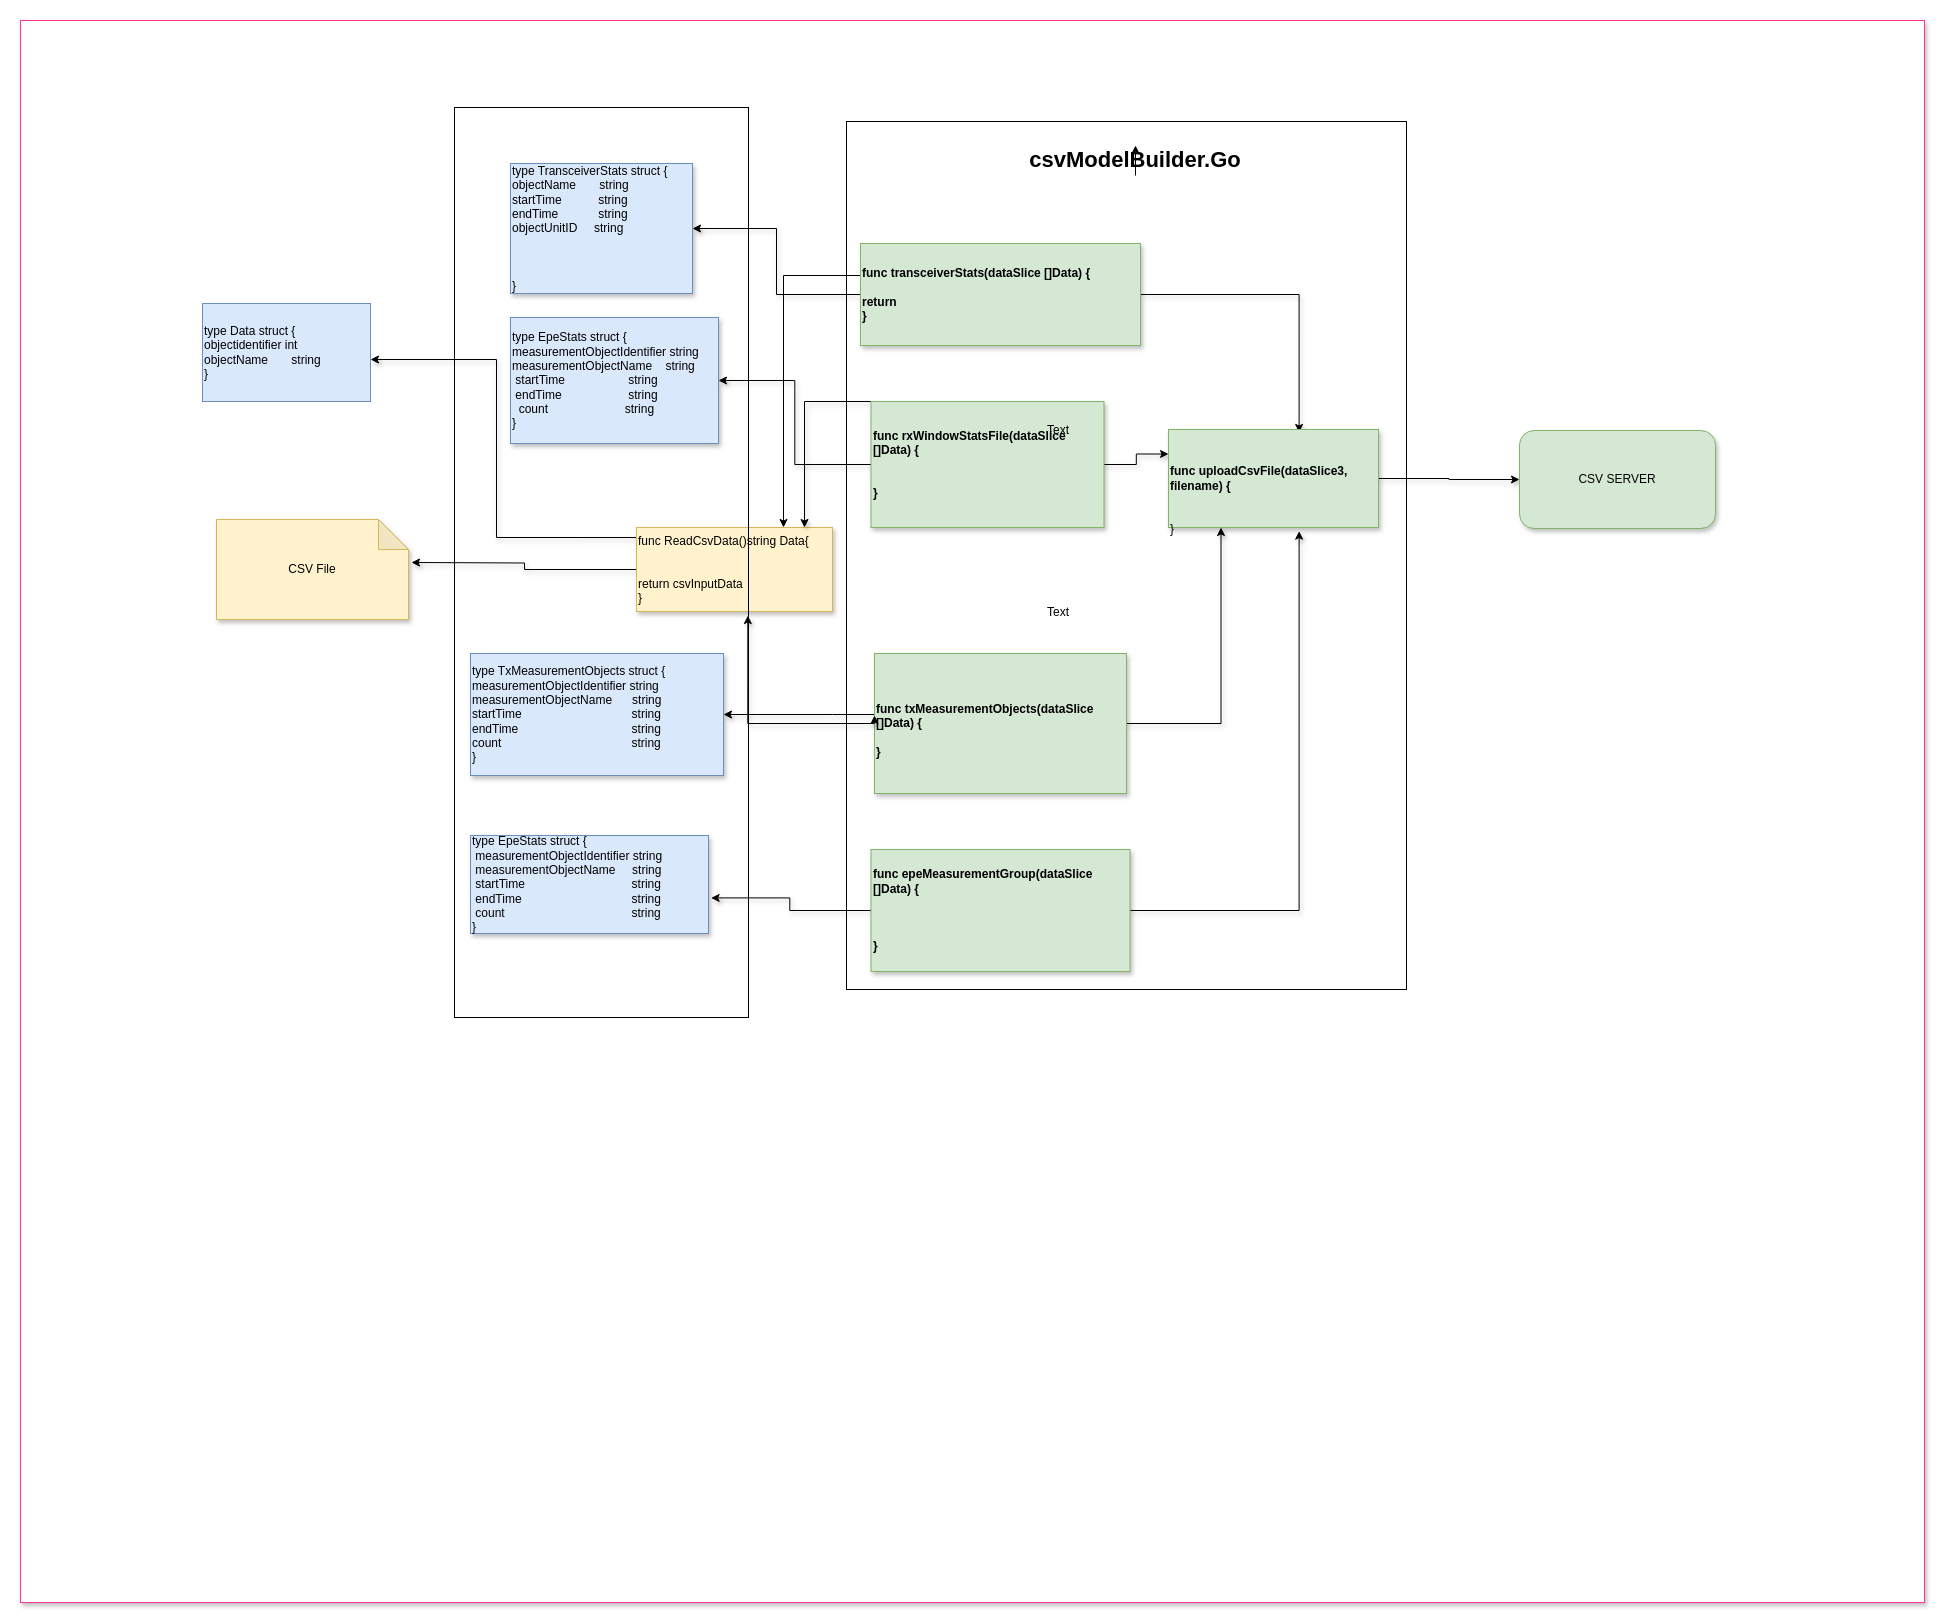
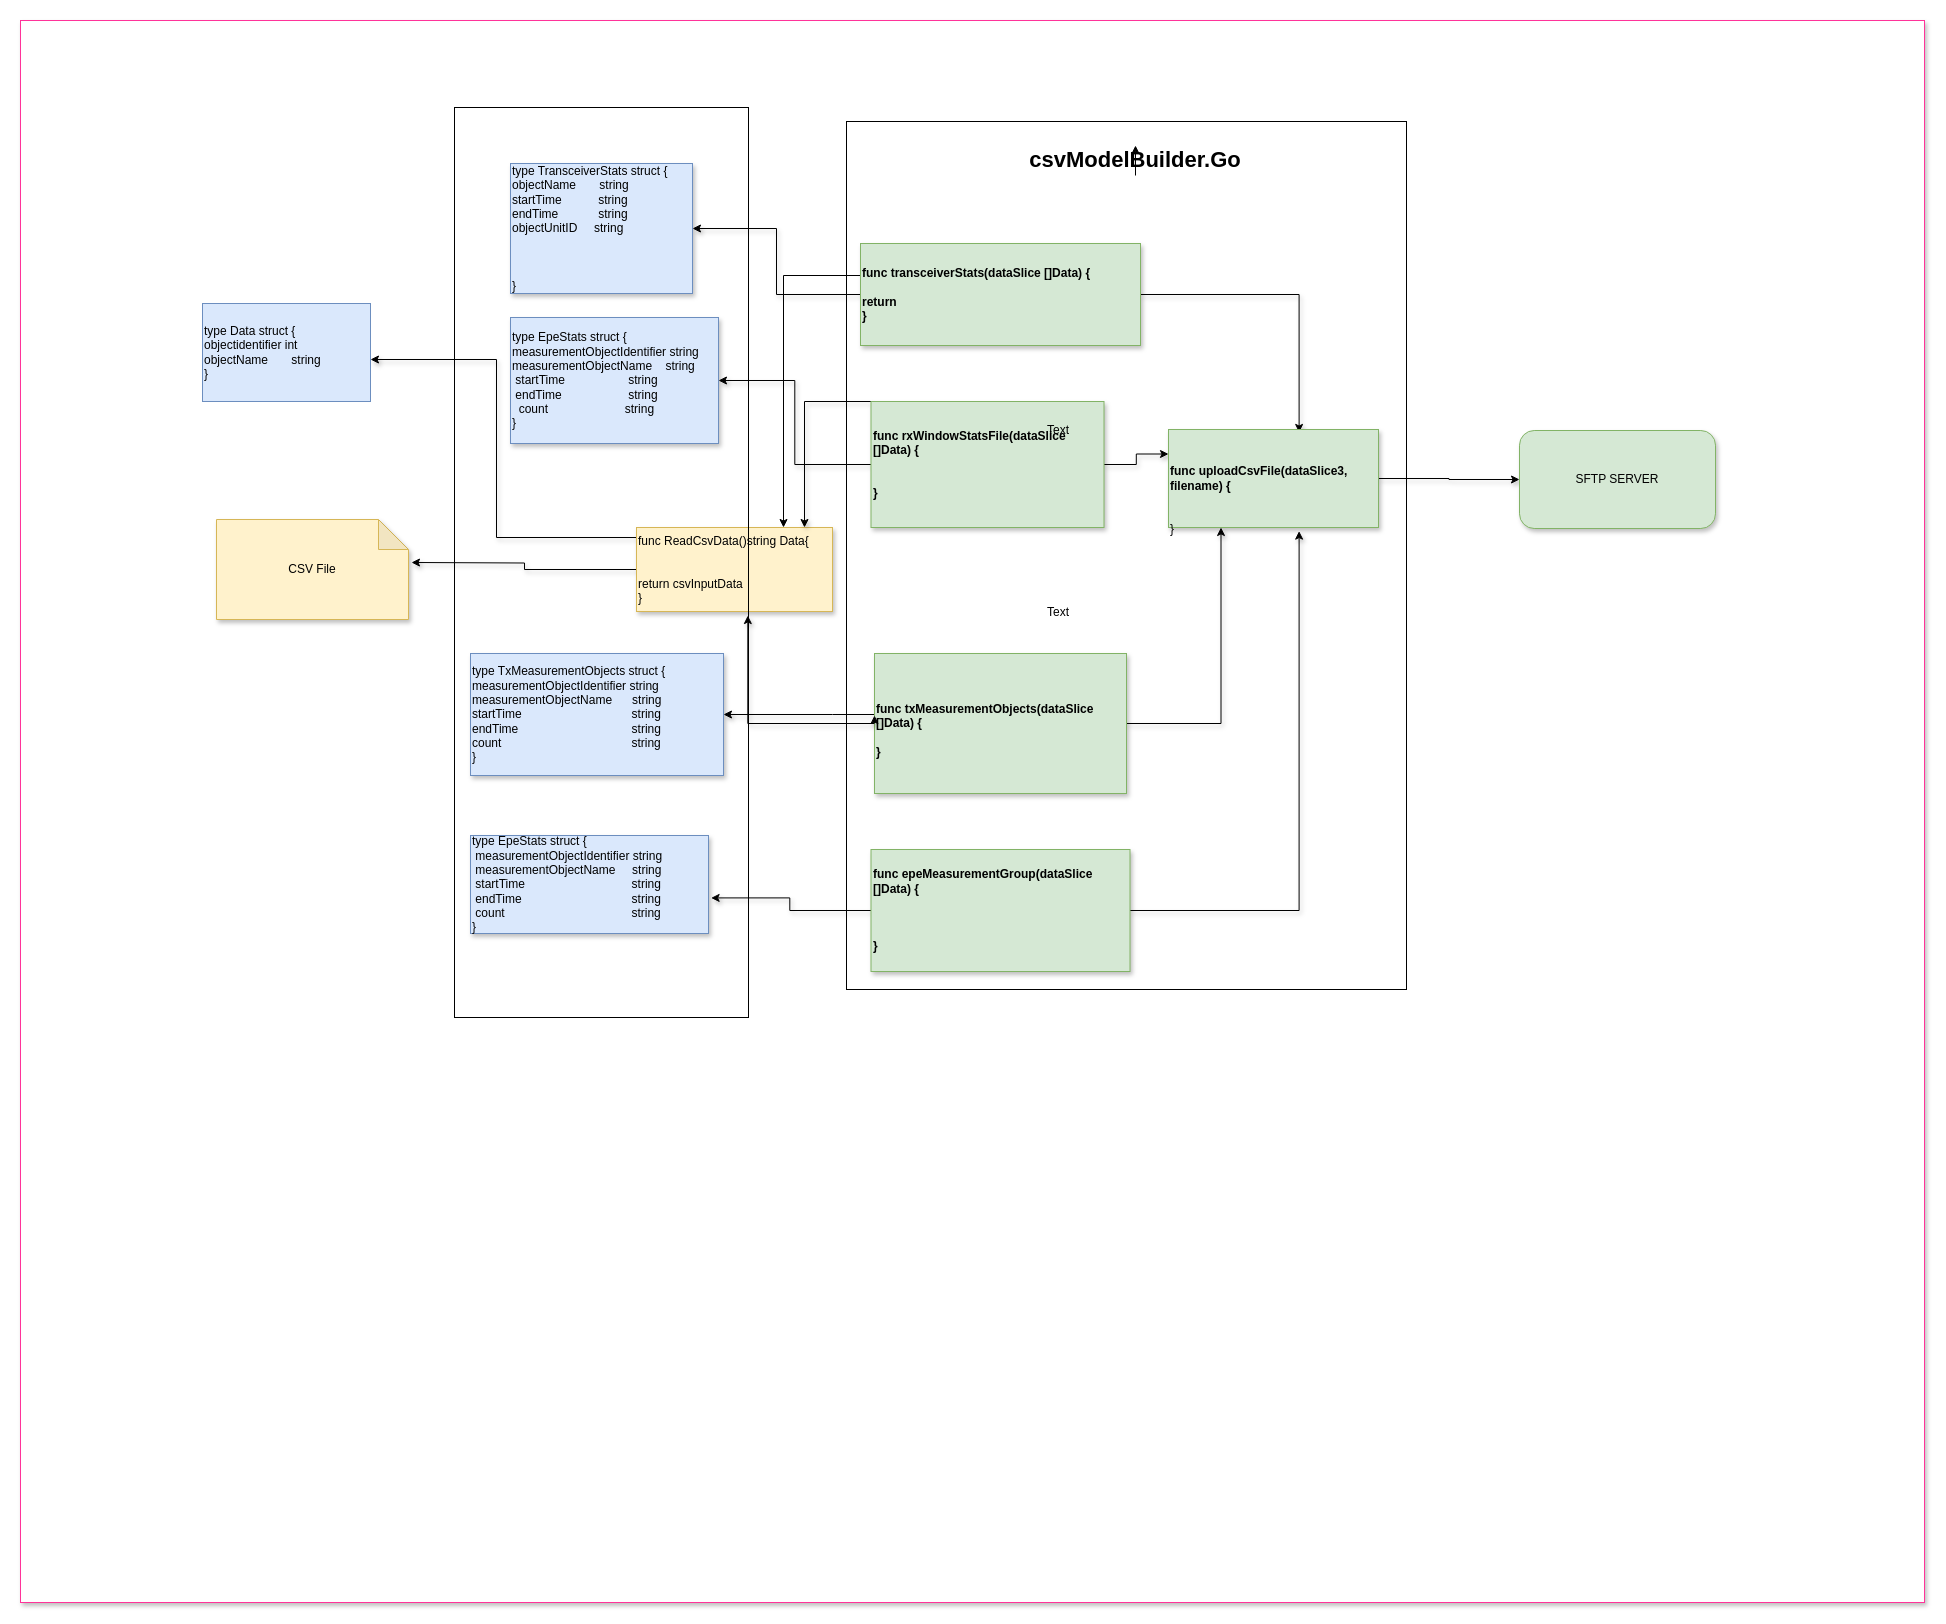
(1618, 480) -> (1618, 480)
